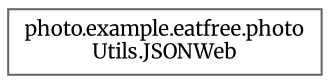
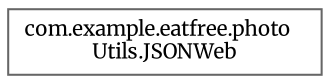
(165, 42) -> (165, 42)
